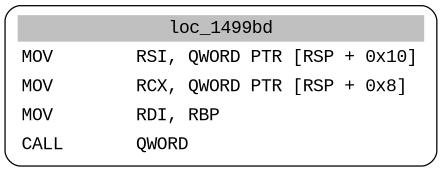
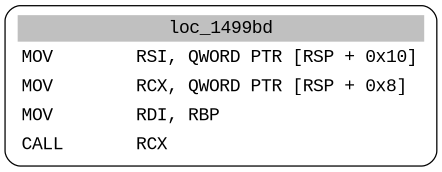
(105, 144) -> (95, 144)
